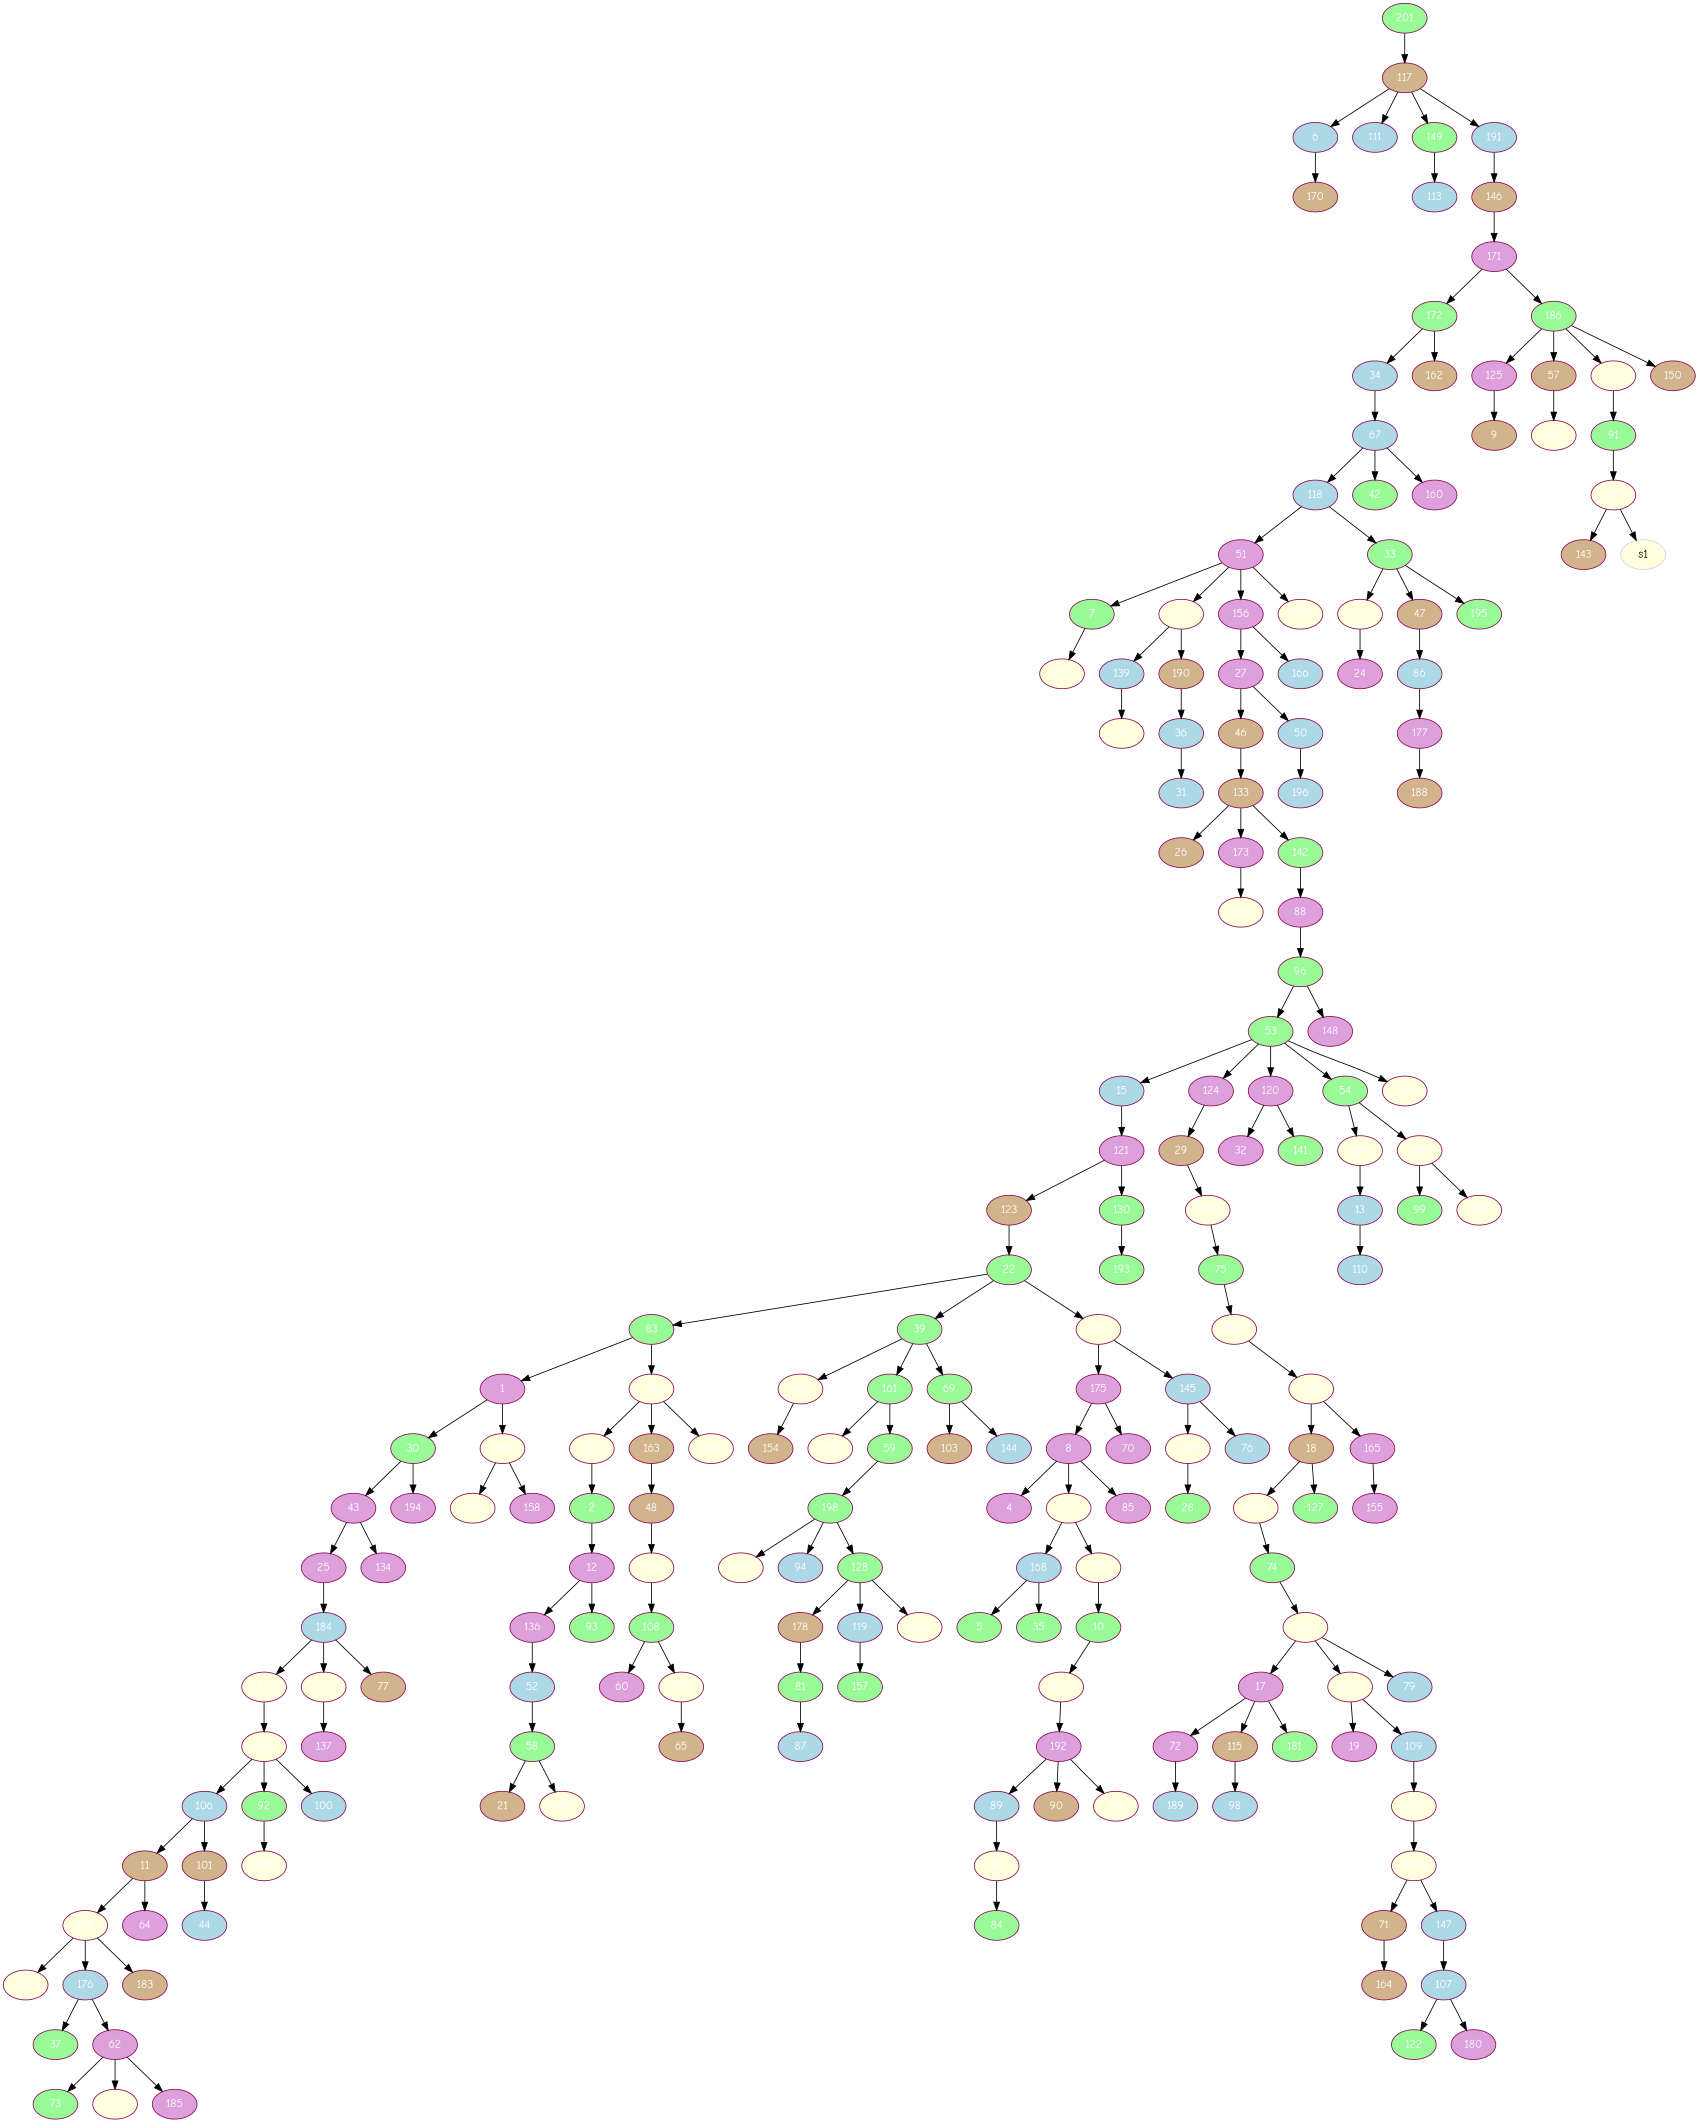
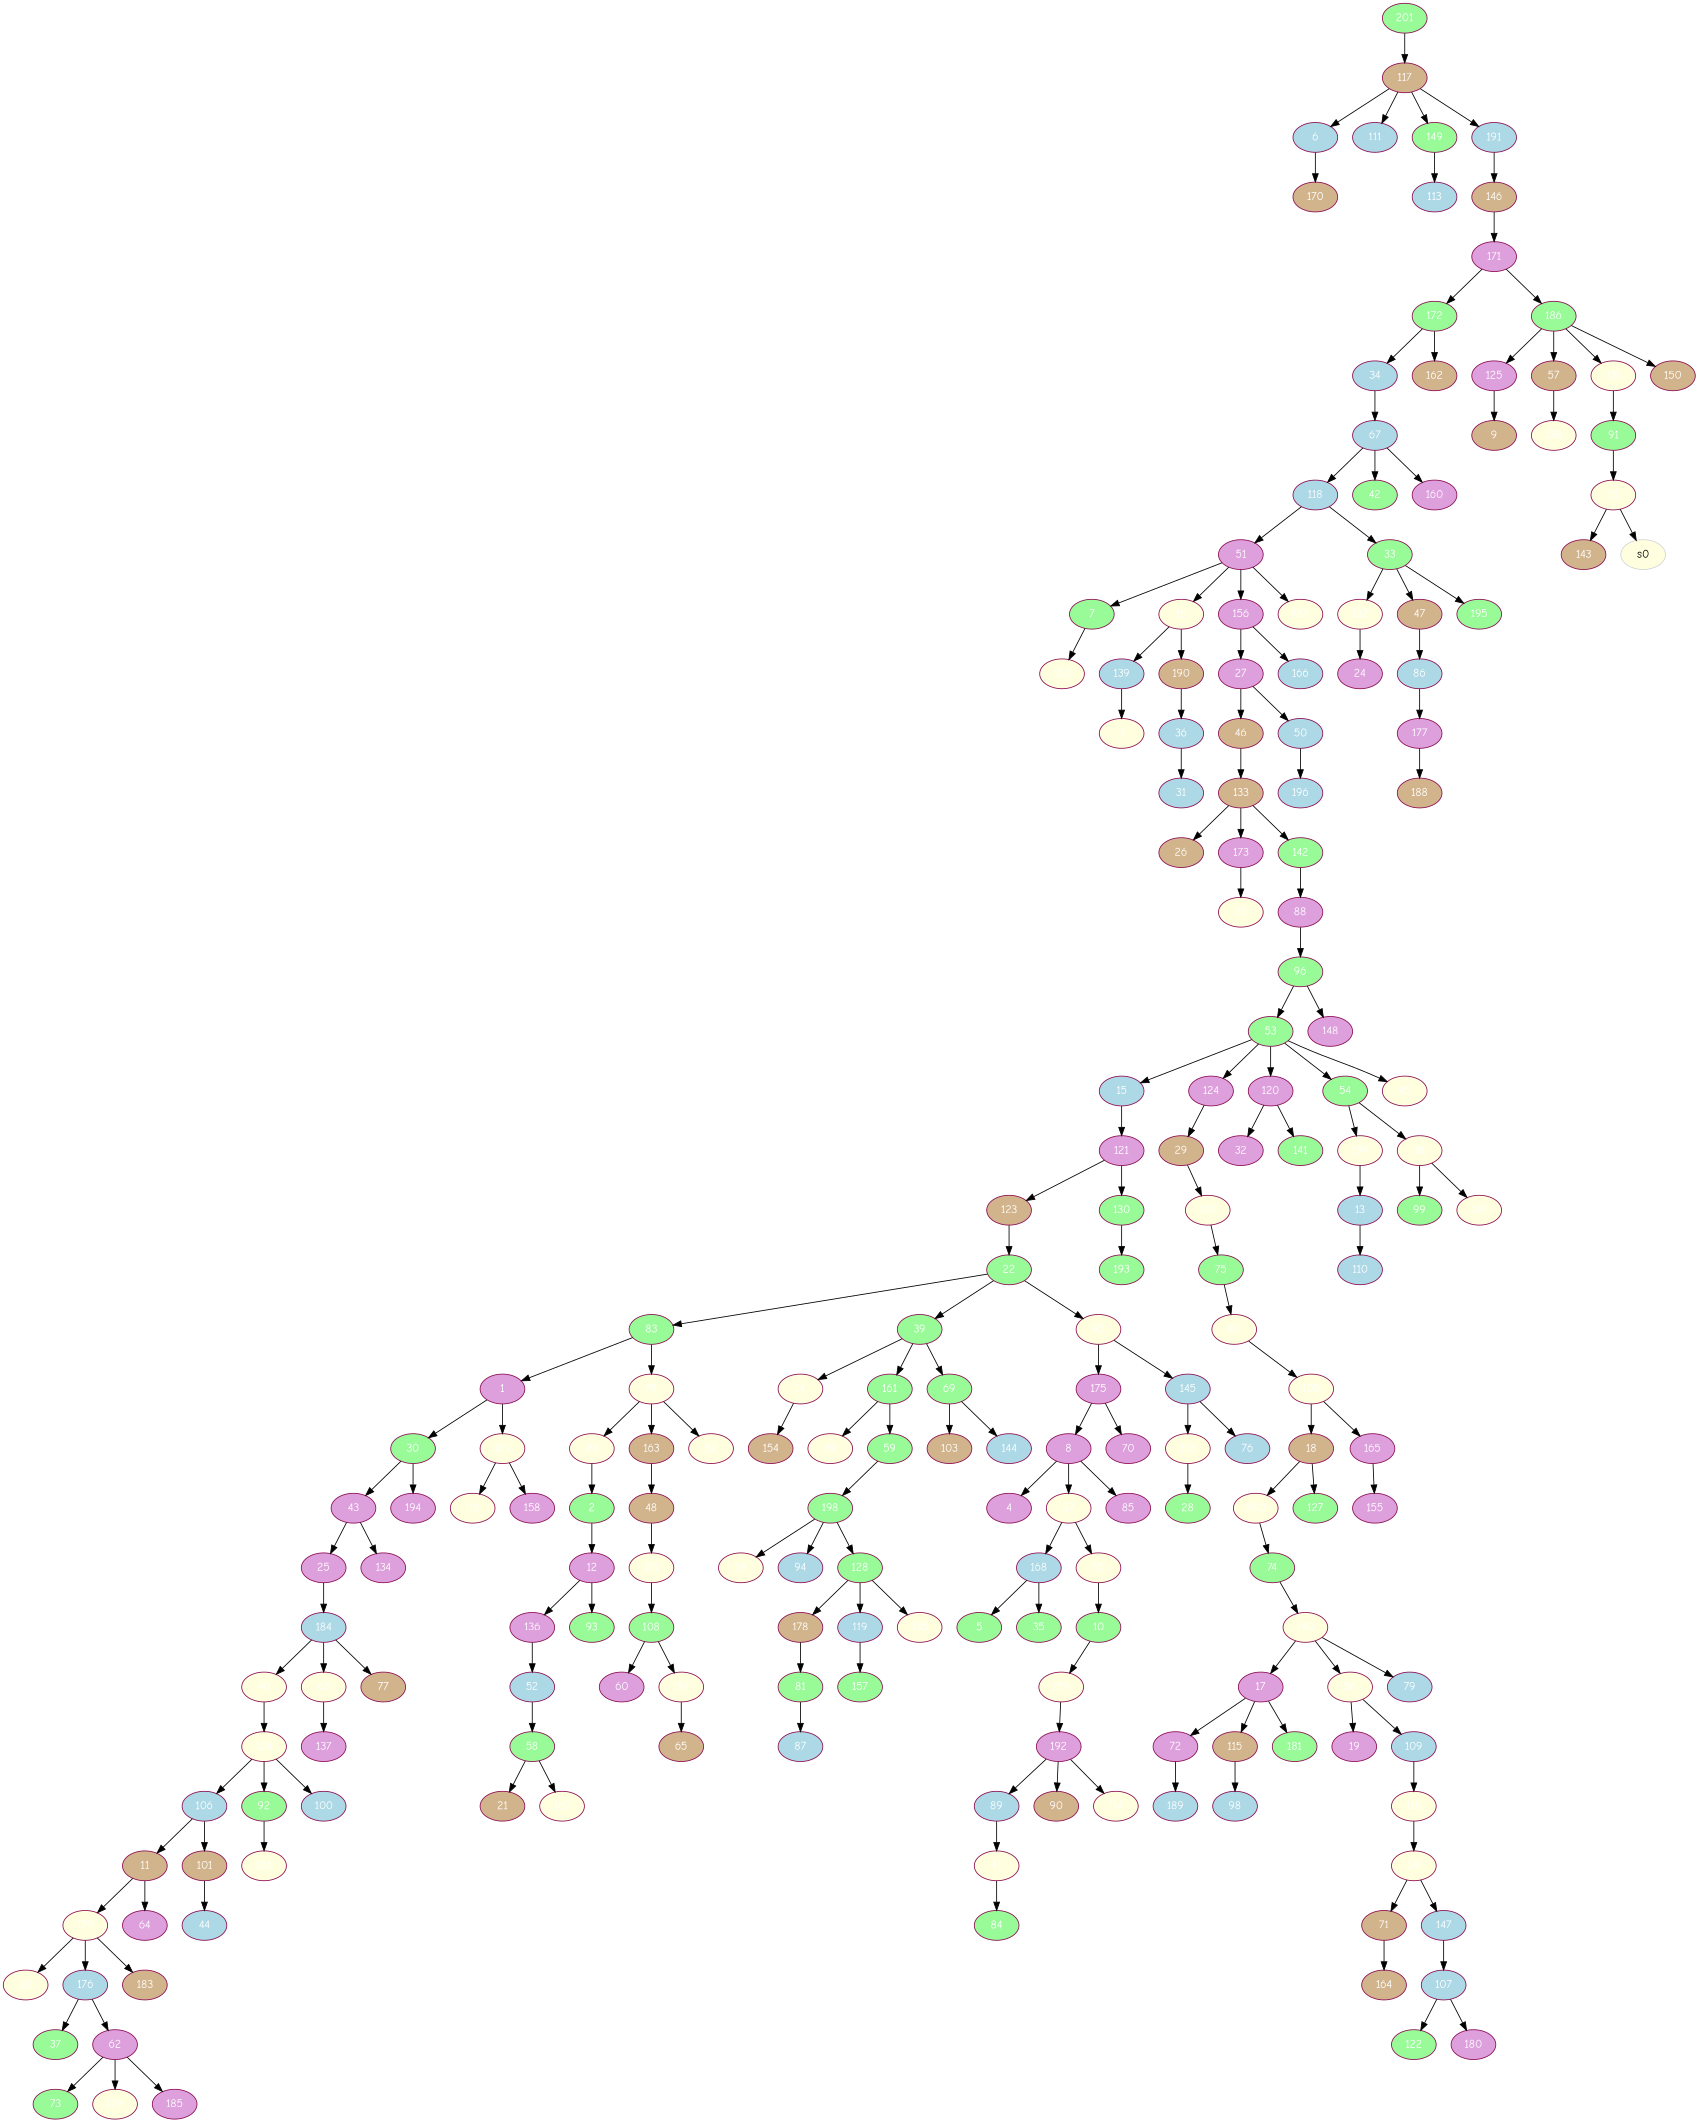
(1643, 555) -> (1643, 555)
